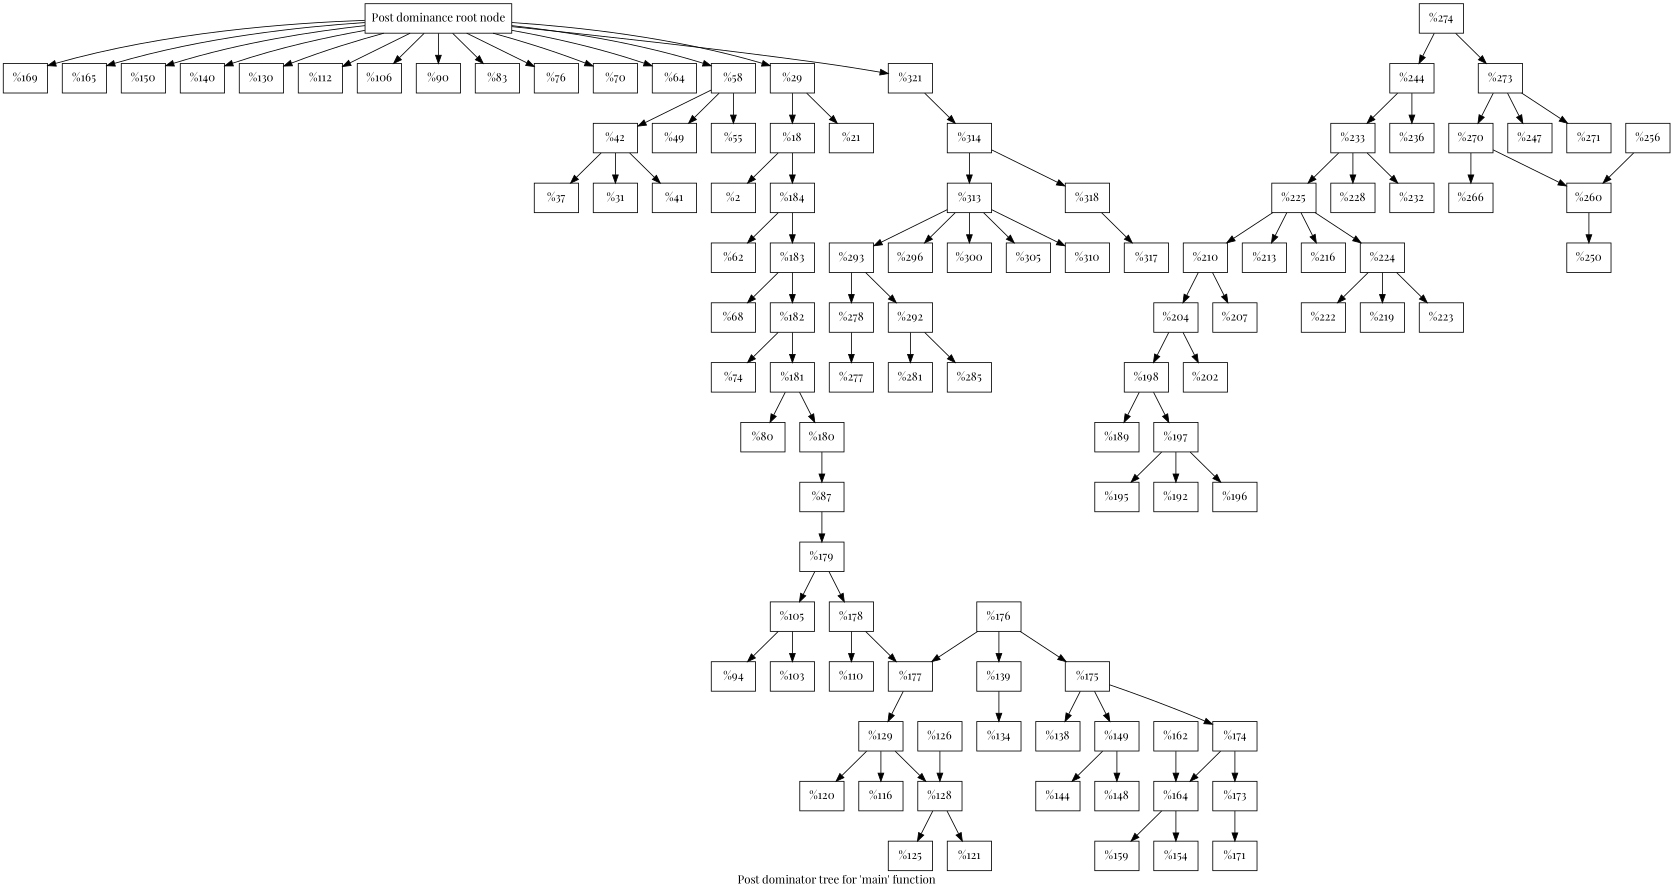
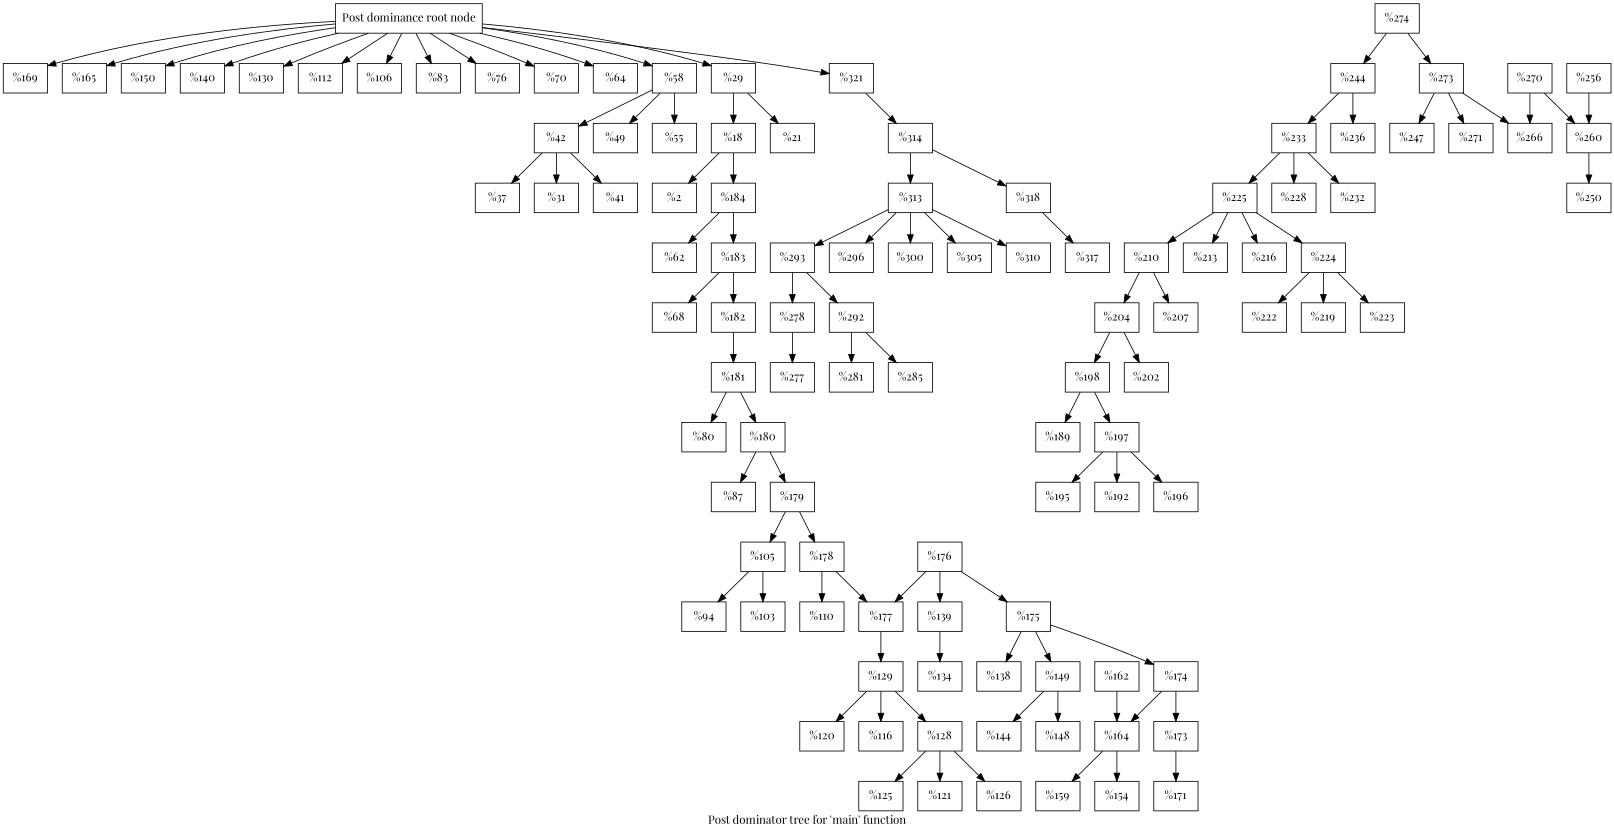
(438, 78) -> none
(1488, 104) -> (1482, 106)
(733, 377) -> none
(822, 523) -> (776, 463)
(940, 762) -> (966, 763)
